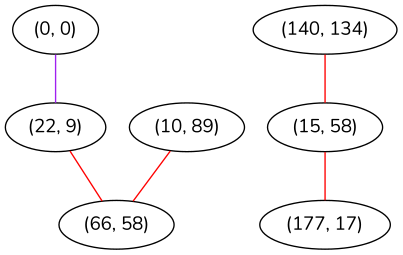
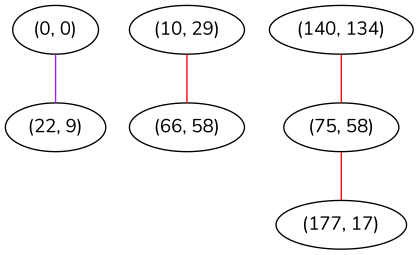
(187, 127) -> (187, 30)
(325, 127) -> (341, 127)
(86, 176) -> none
